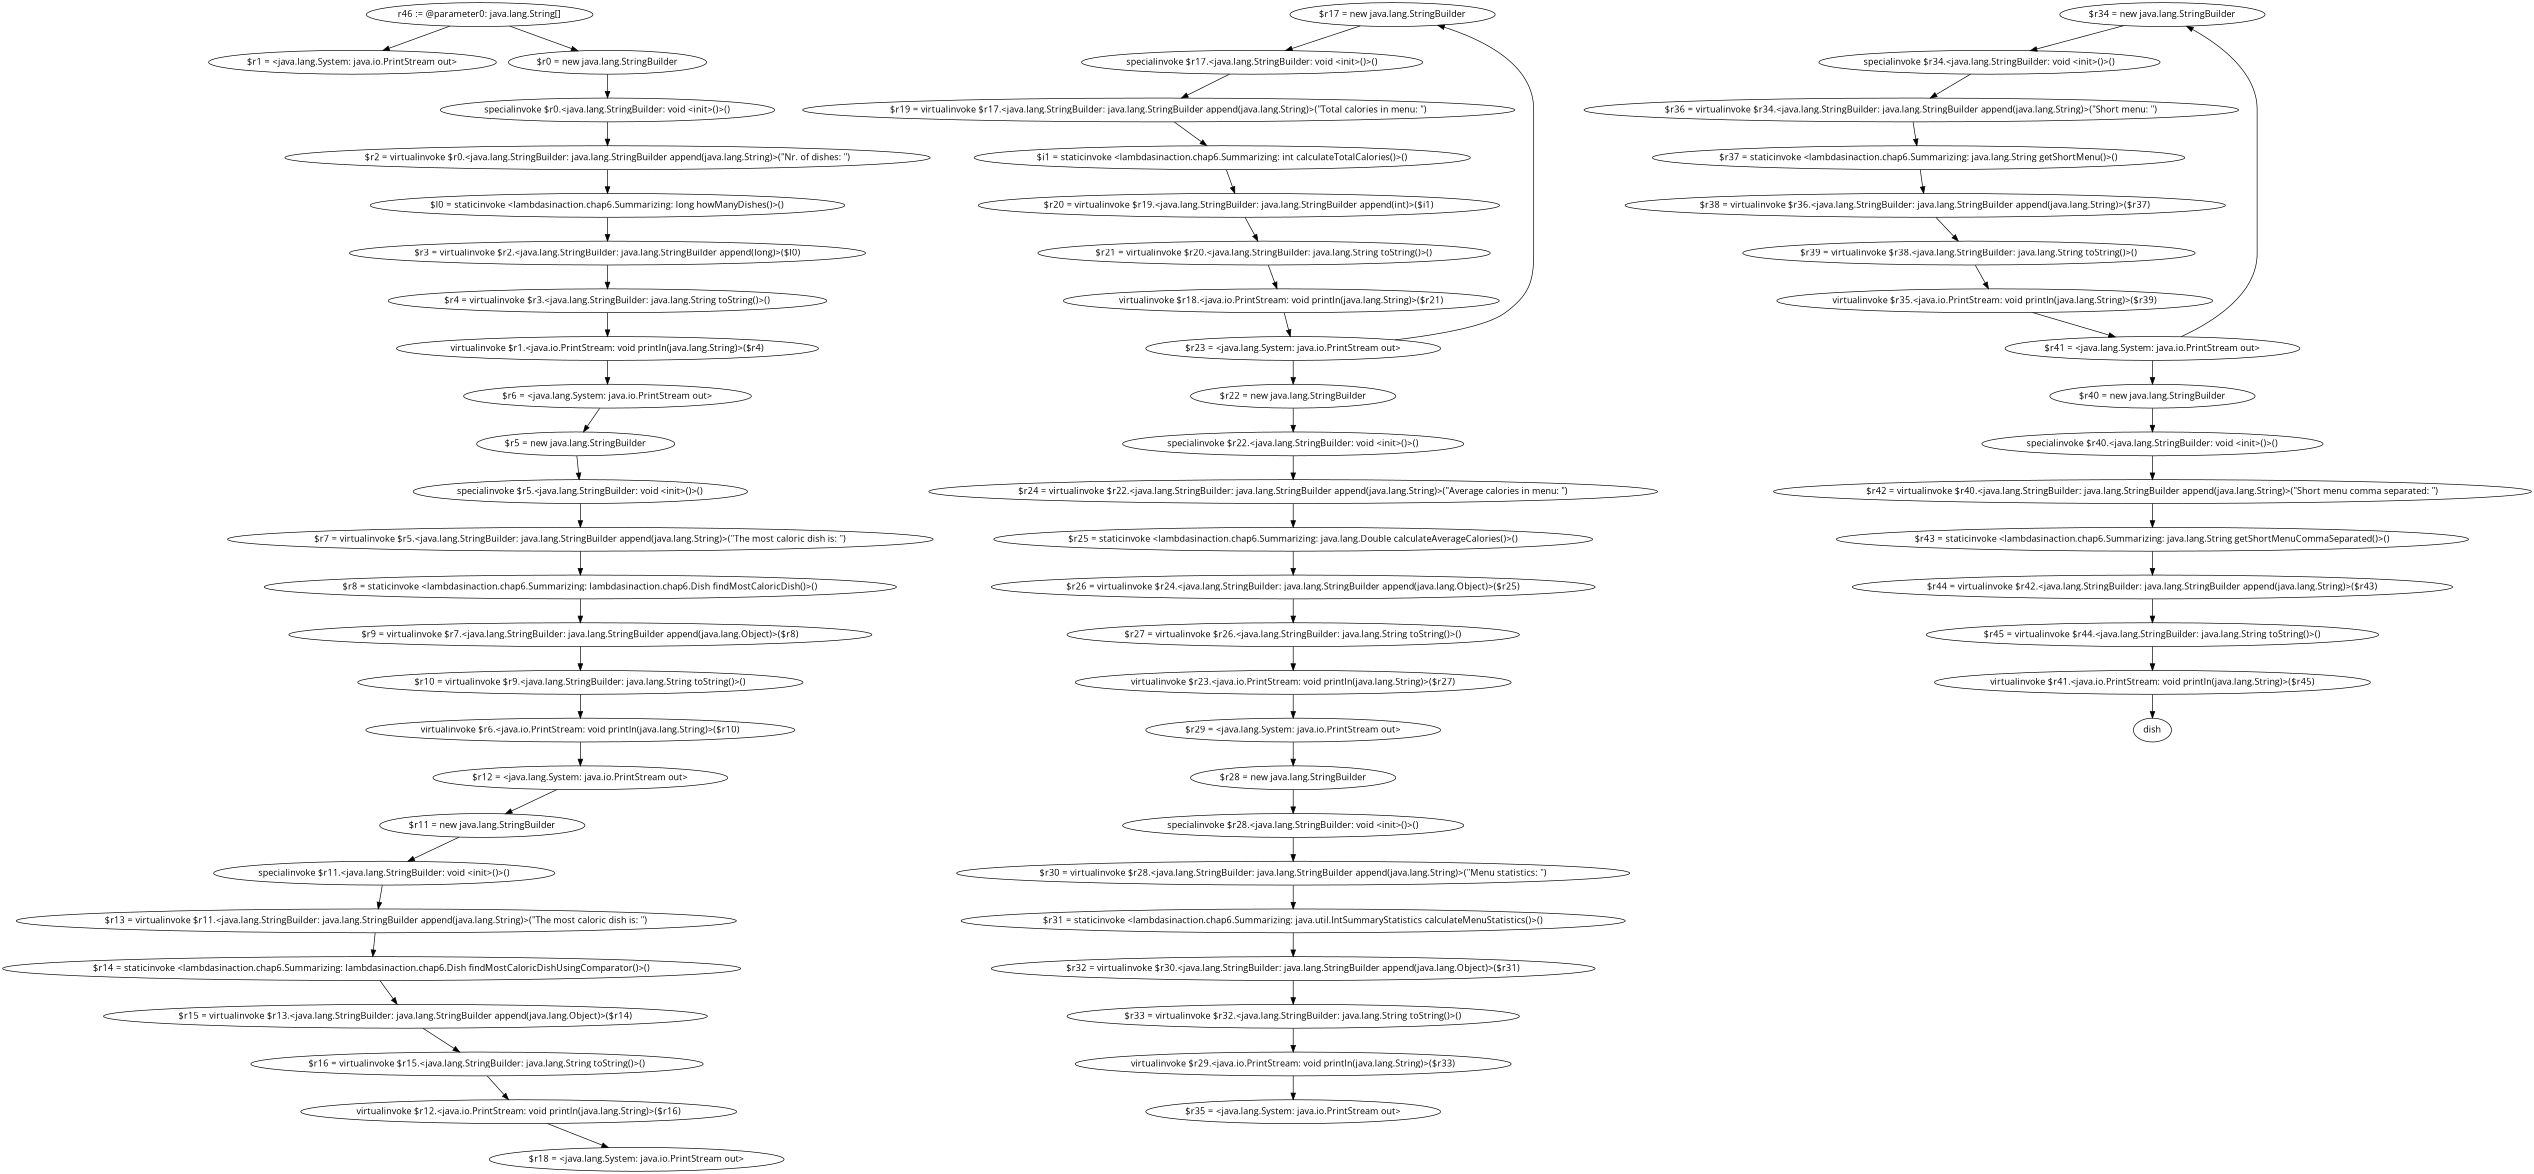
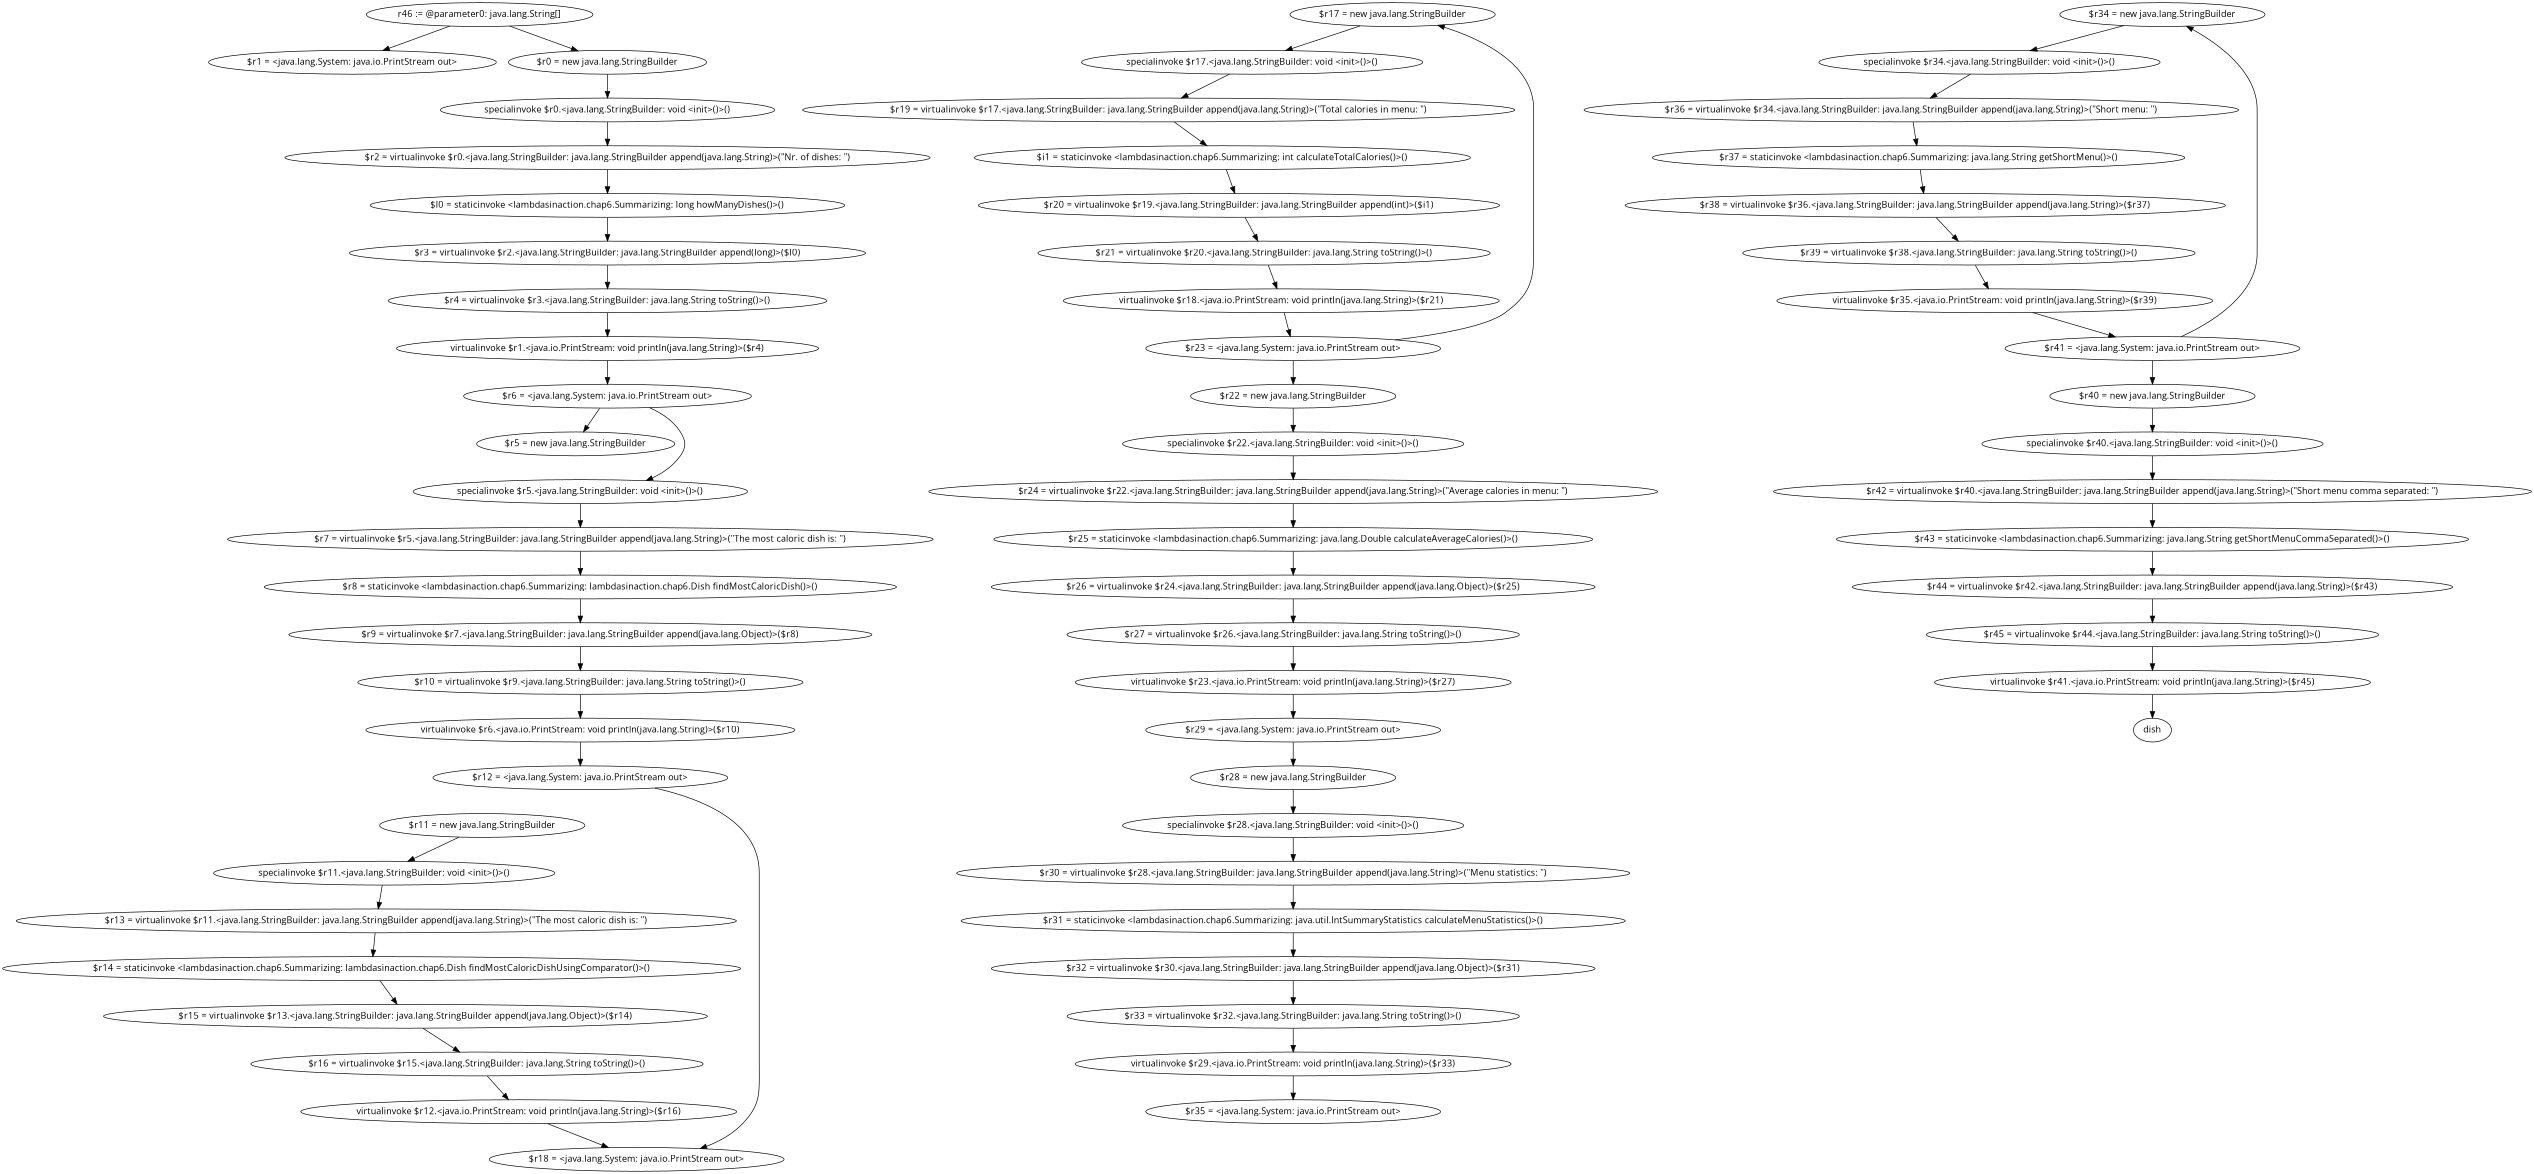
(578, 464) -> (685, 442)
(534, 800) -> (759, 949)
